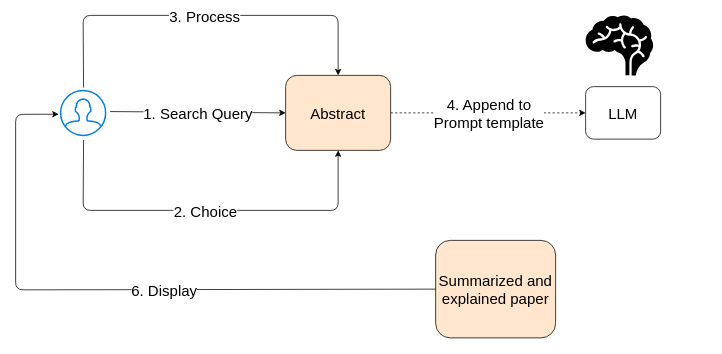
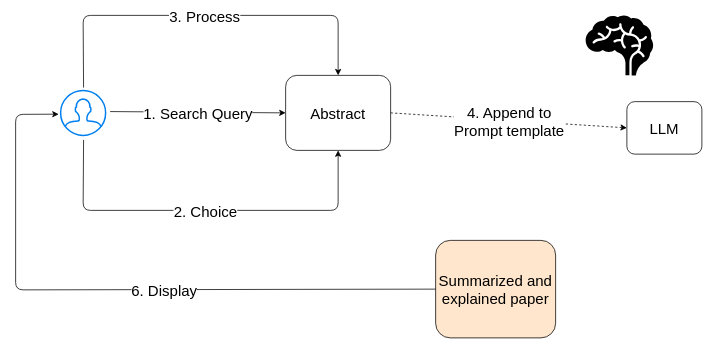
(338, 113) -> (338, 113)
(623, 113) -> (664, 128)
